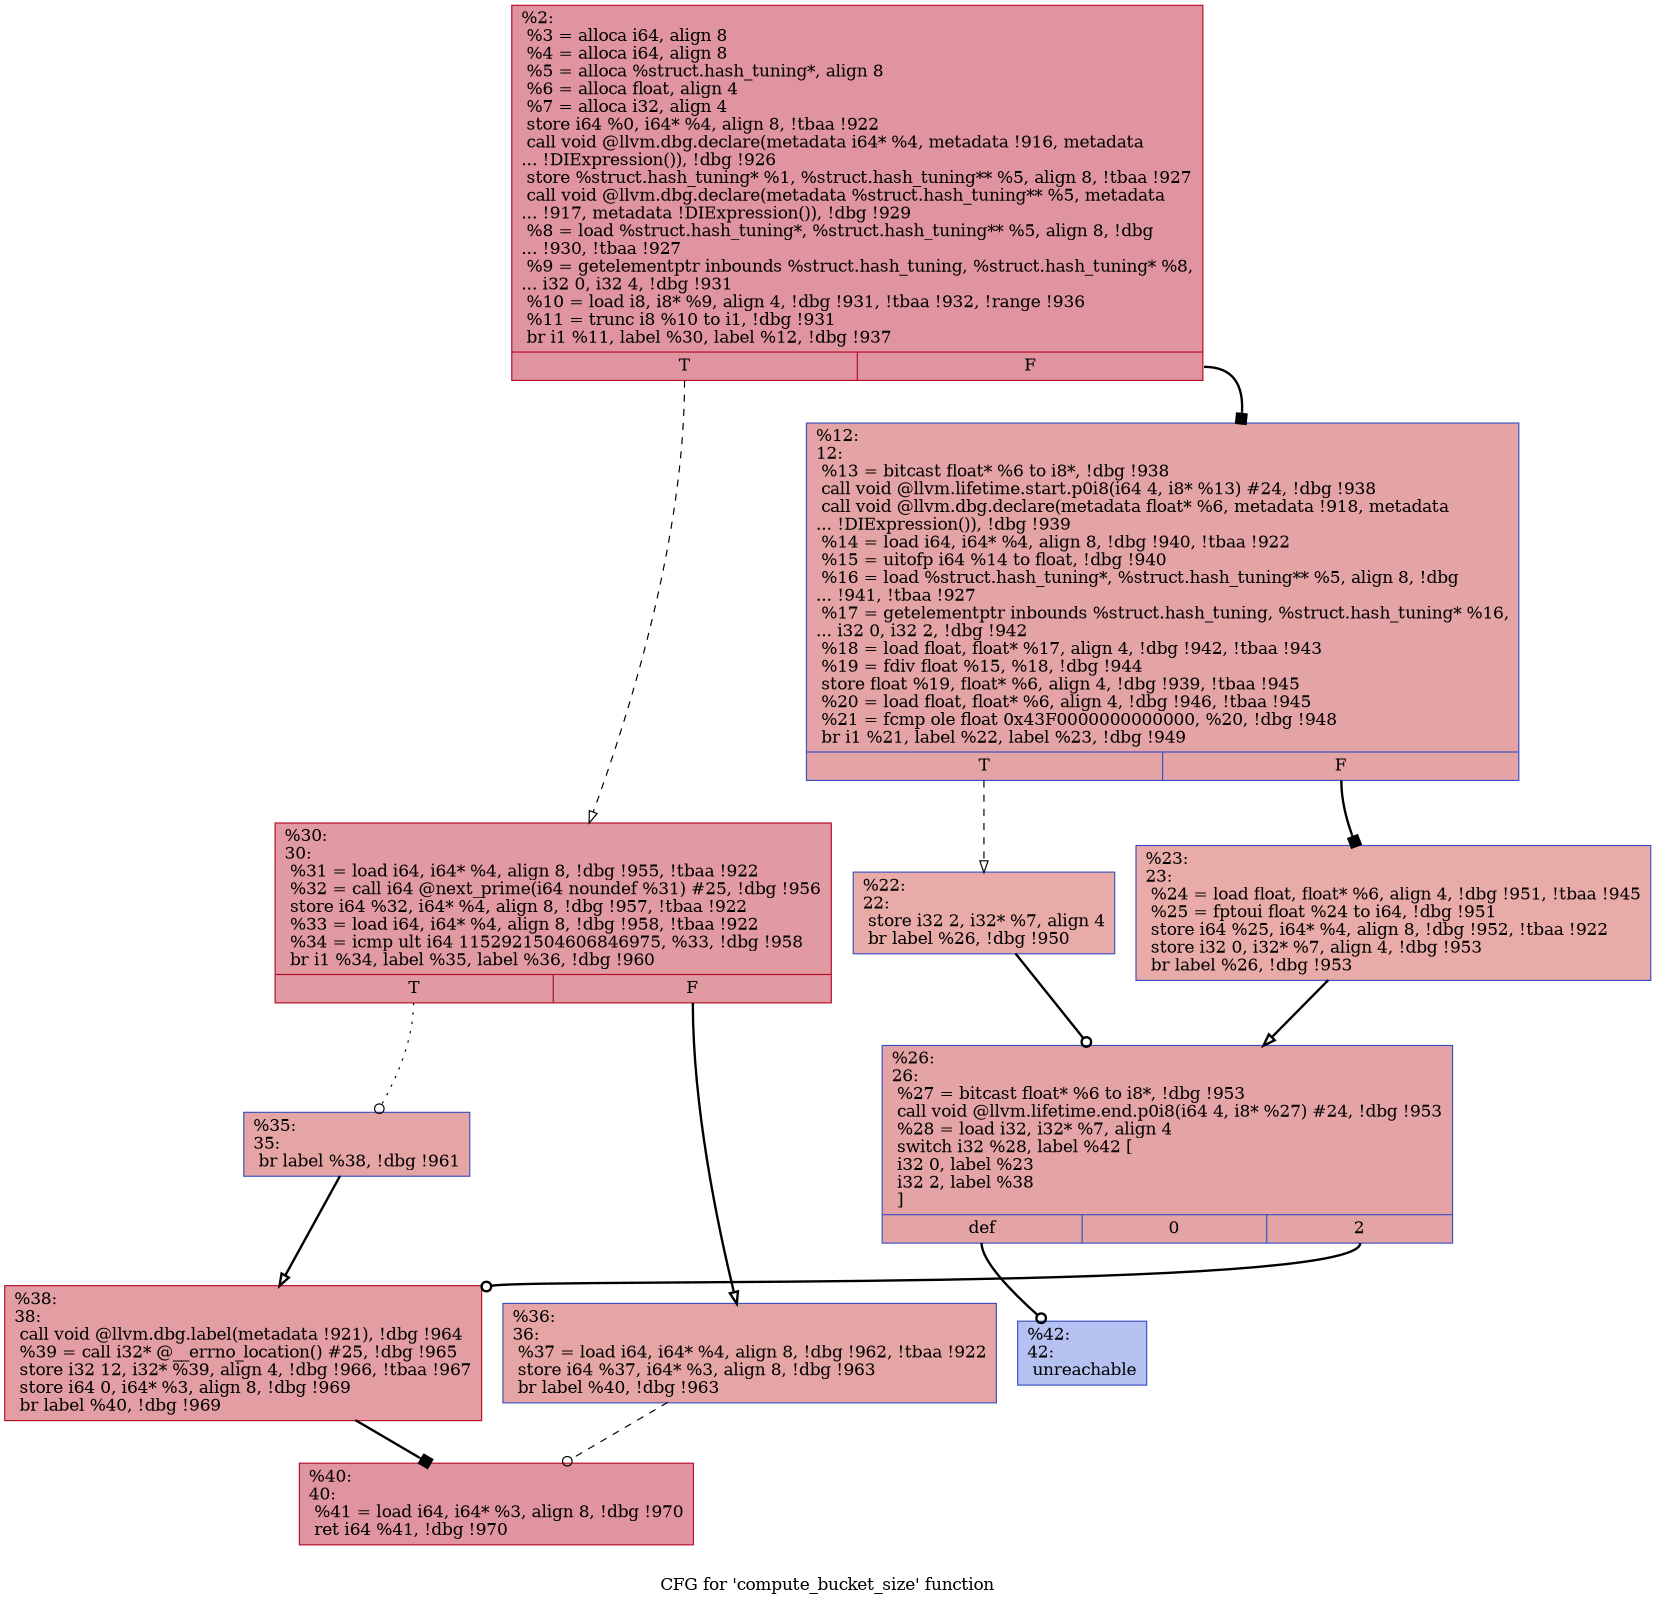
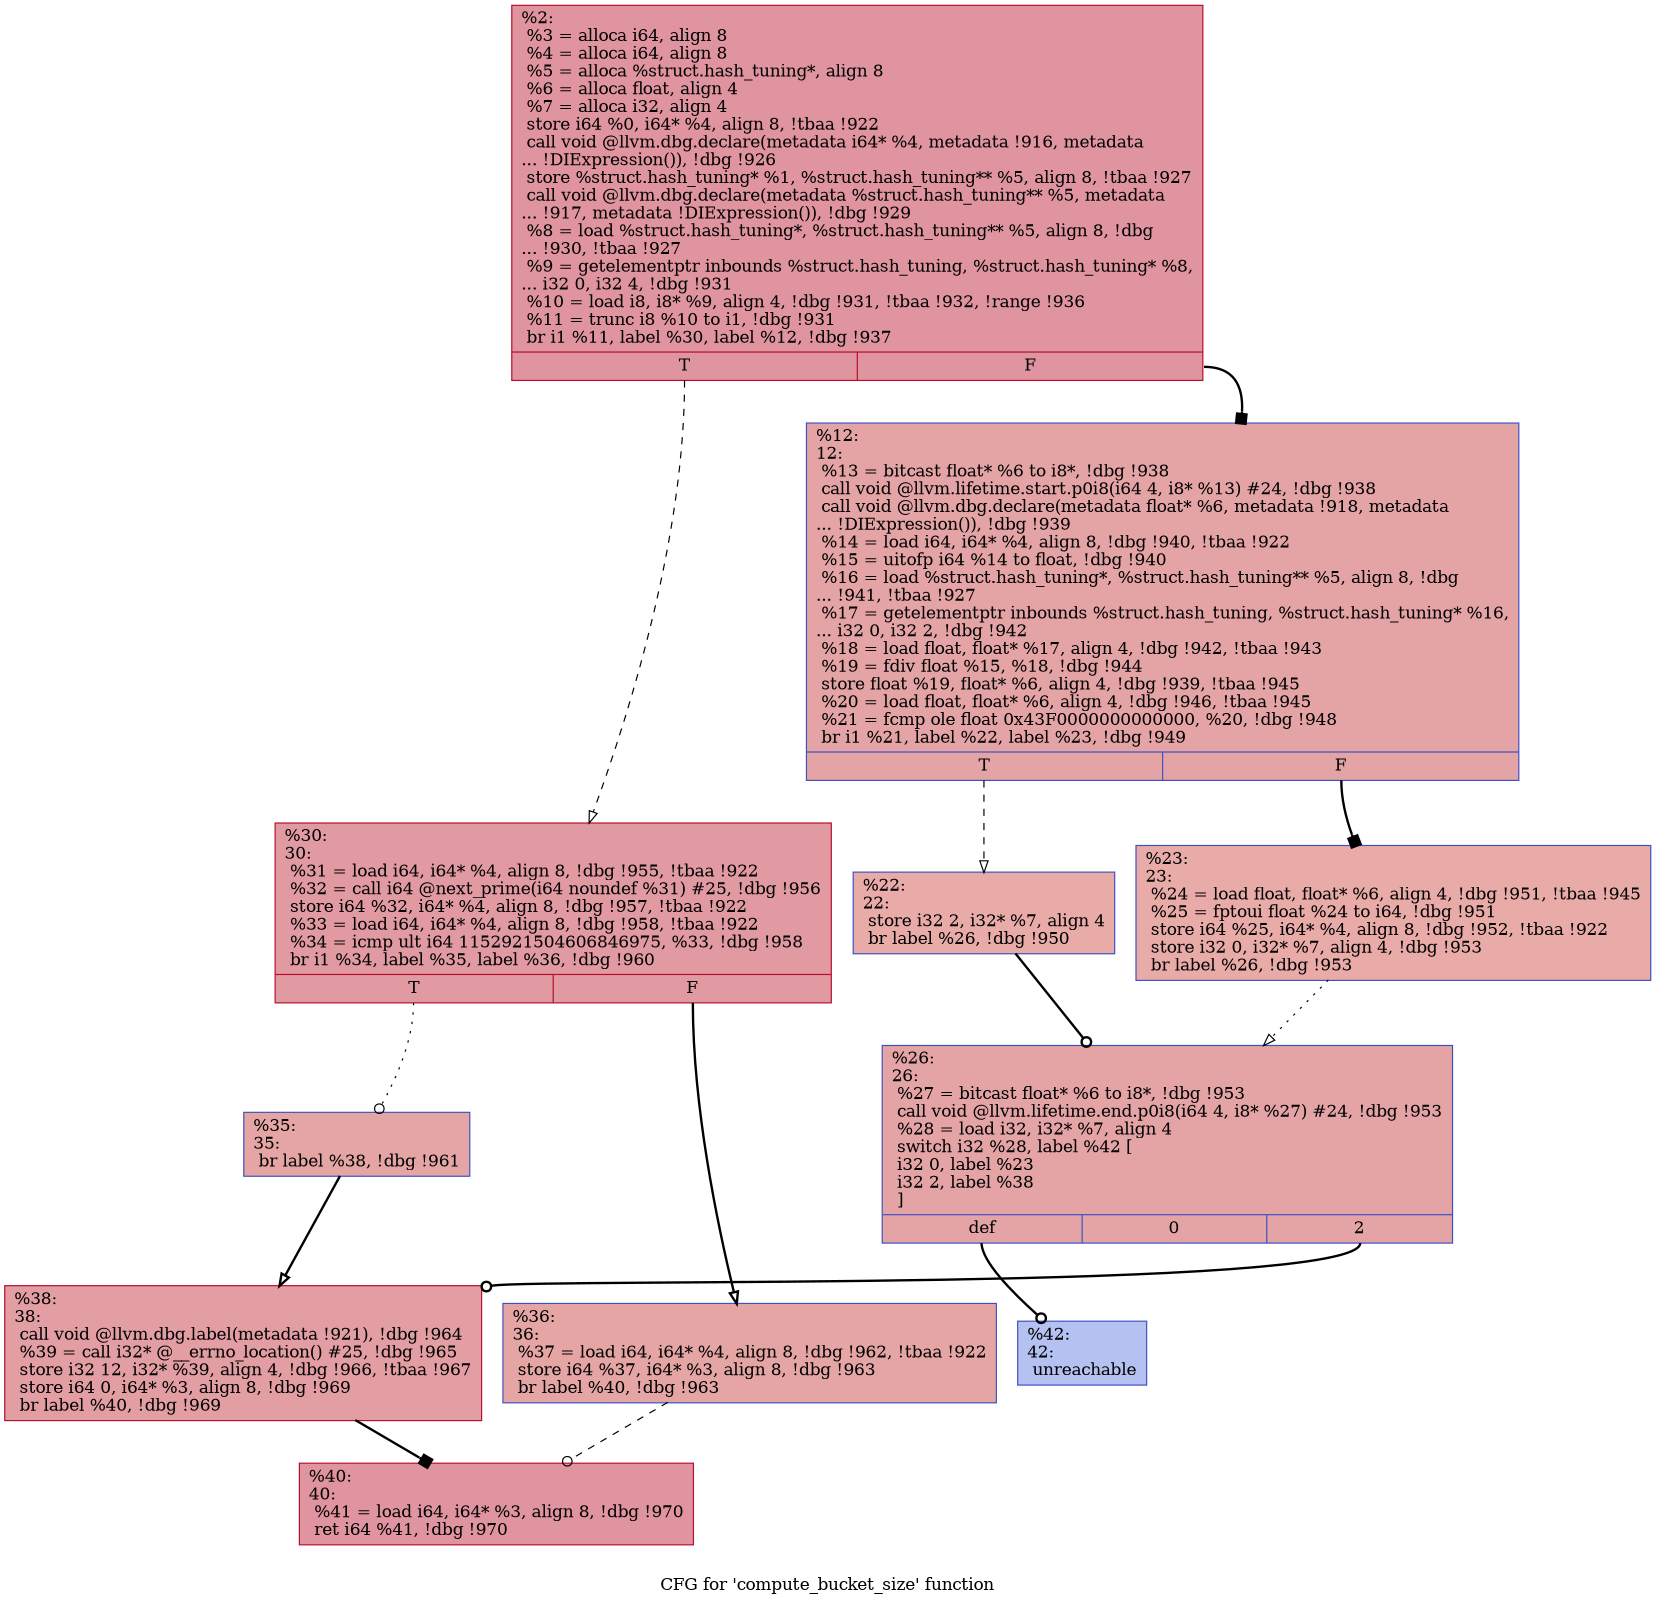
(1300, 1008) -> (1300, 1008)
